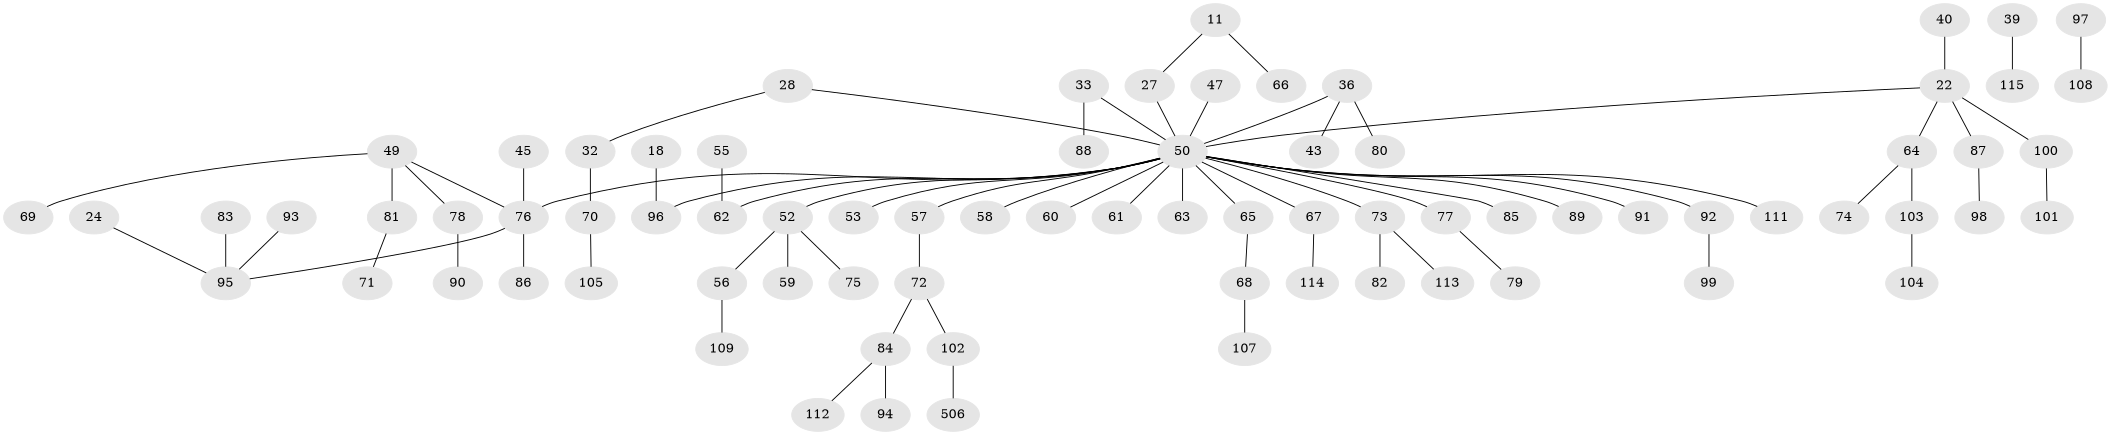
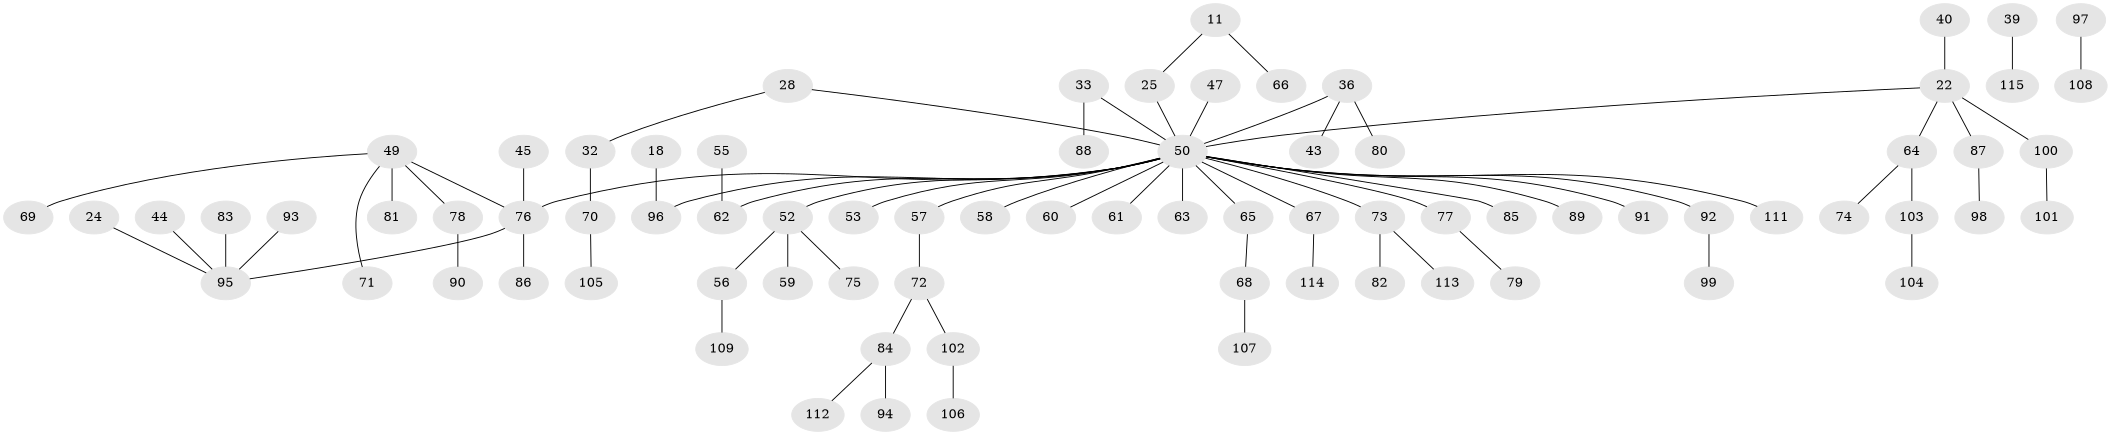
(1150, 86) -> (1150, 86)
none -> (160, 218)
(380, 250) -> (357, 214)
(953, 415) -> (953, 415)
